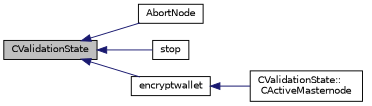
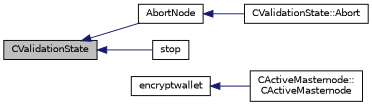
none -> (306, 14)
(115, 69) -> none
(306, 86) -> (306, 86)
